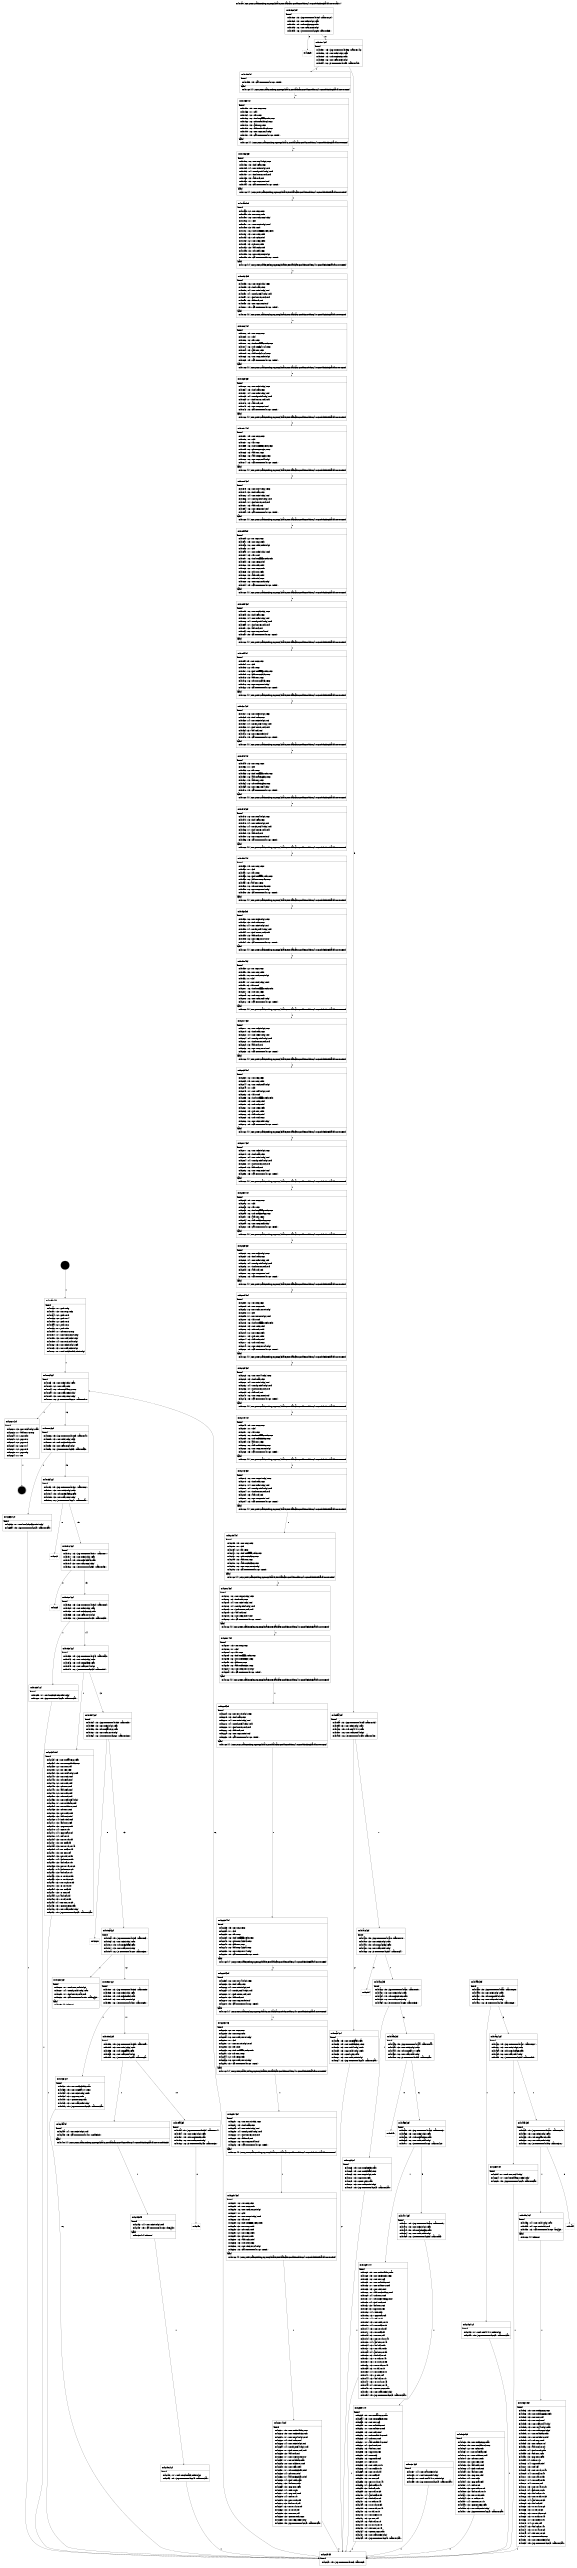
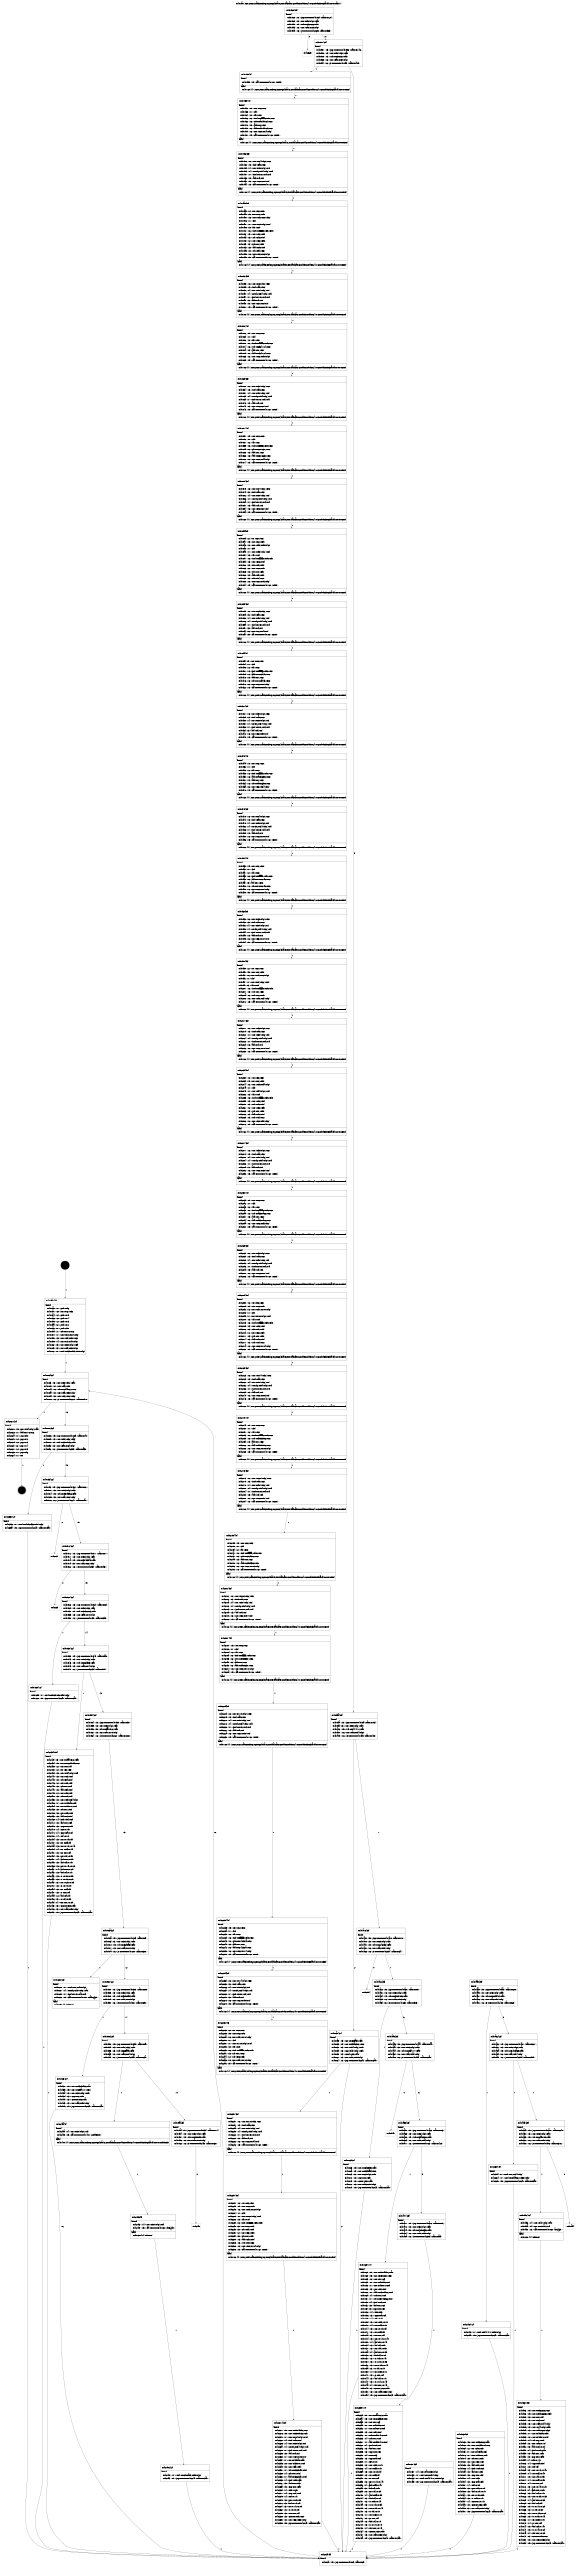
(95, 1941) -> none
(277, 2092) -> (320, 2087)
